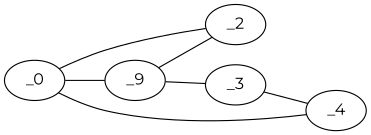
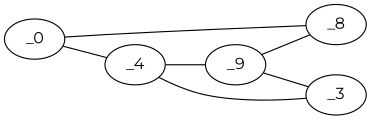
(236, 25) -> (336, 25)
(85, 80) -> (186, 65)
